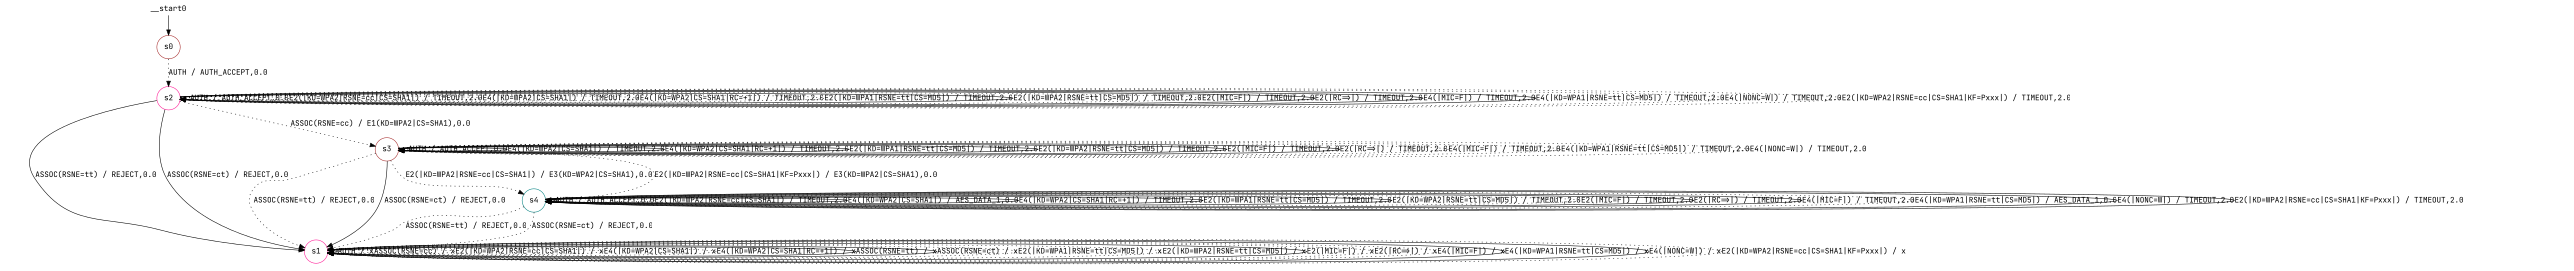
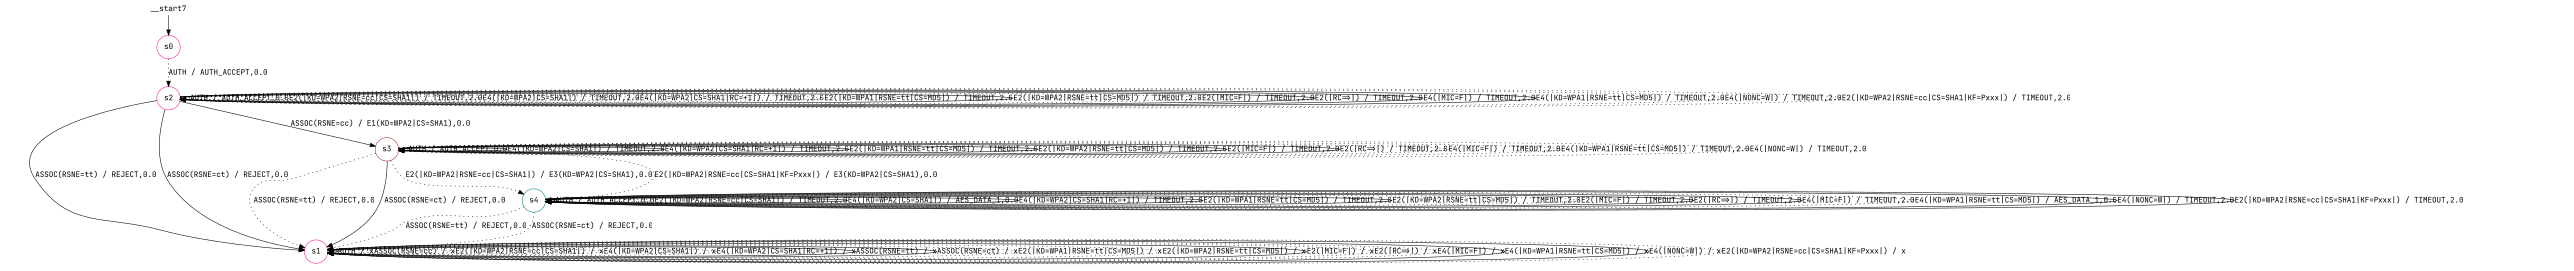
(169, 9) -> (169, 9)
(169, 47) -> (169, 47)
(275, 123) -> (275, 123)
